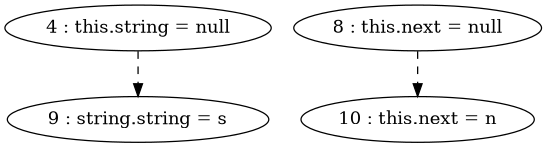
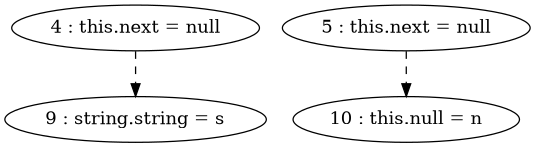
(138, 28) -> (136, 28)
(418, 28) -> (406, 28)
(418, 119) -> (406, 119)
